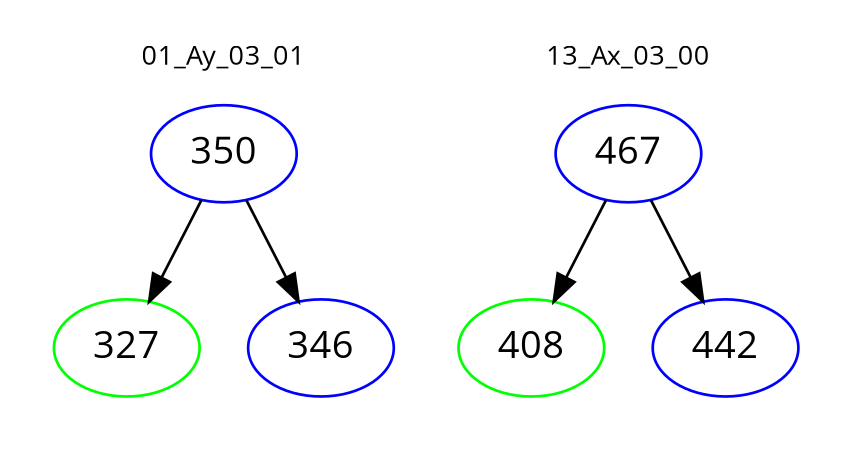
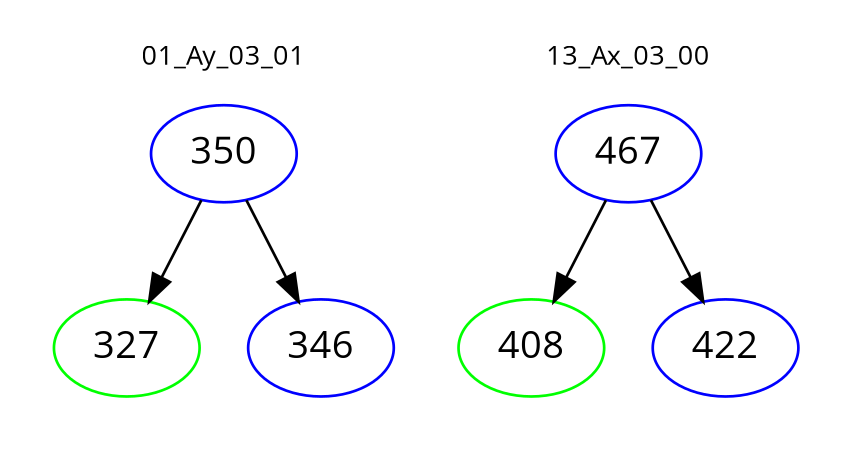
(726, 348) -> (726, 348)
